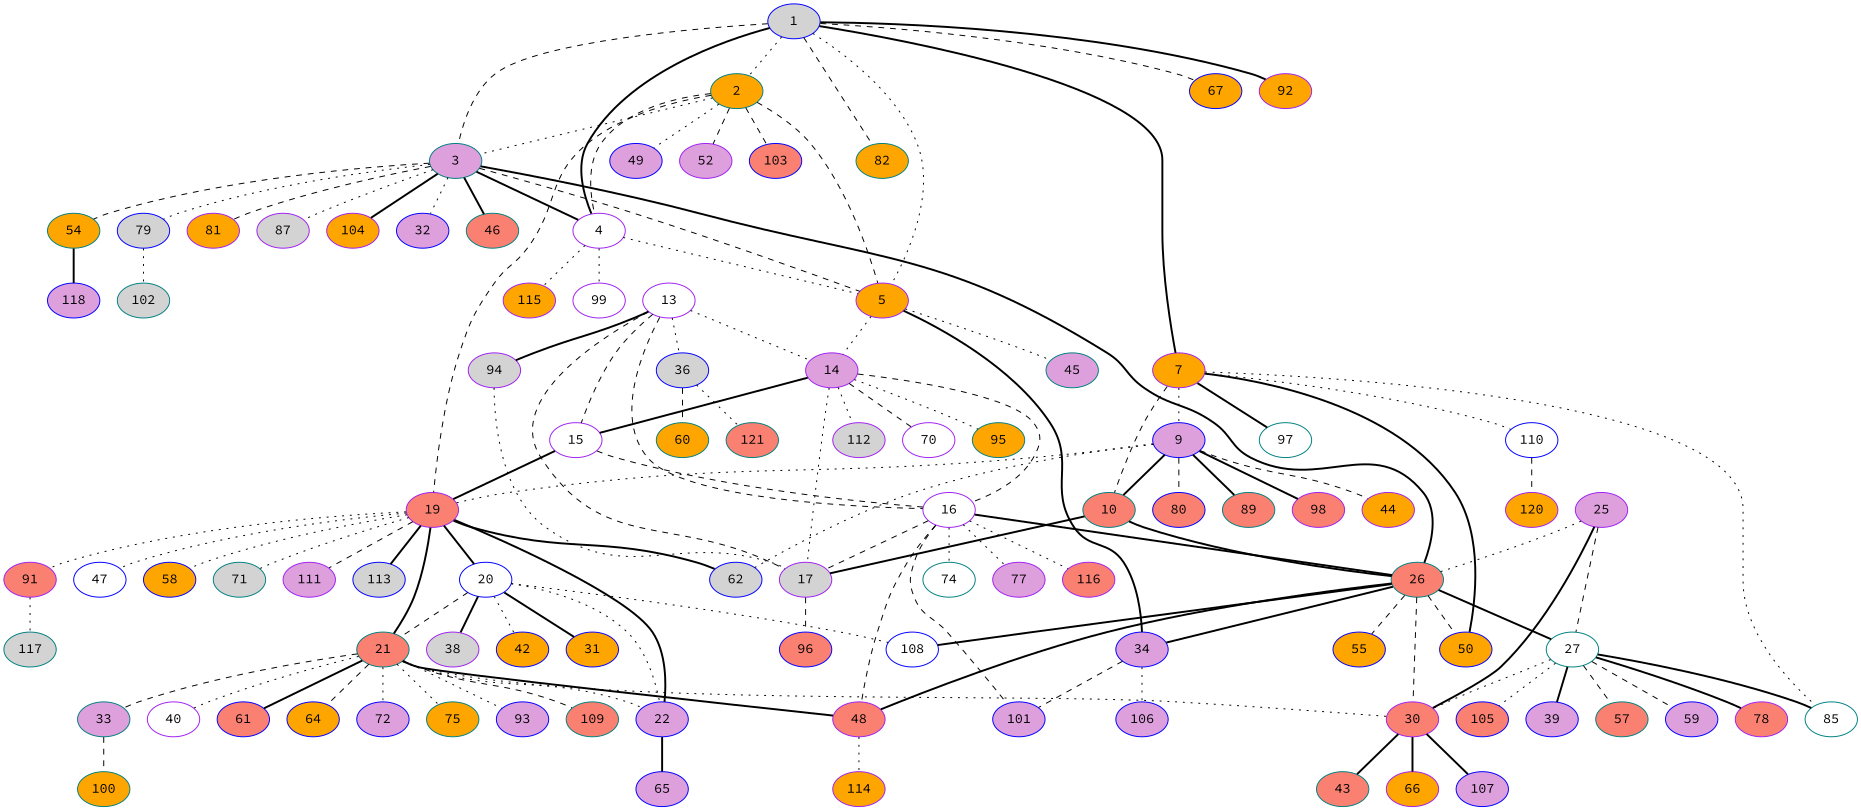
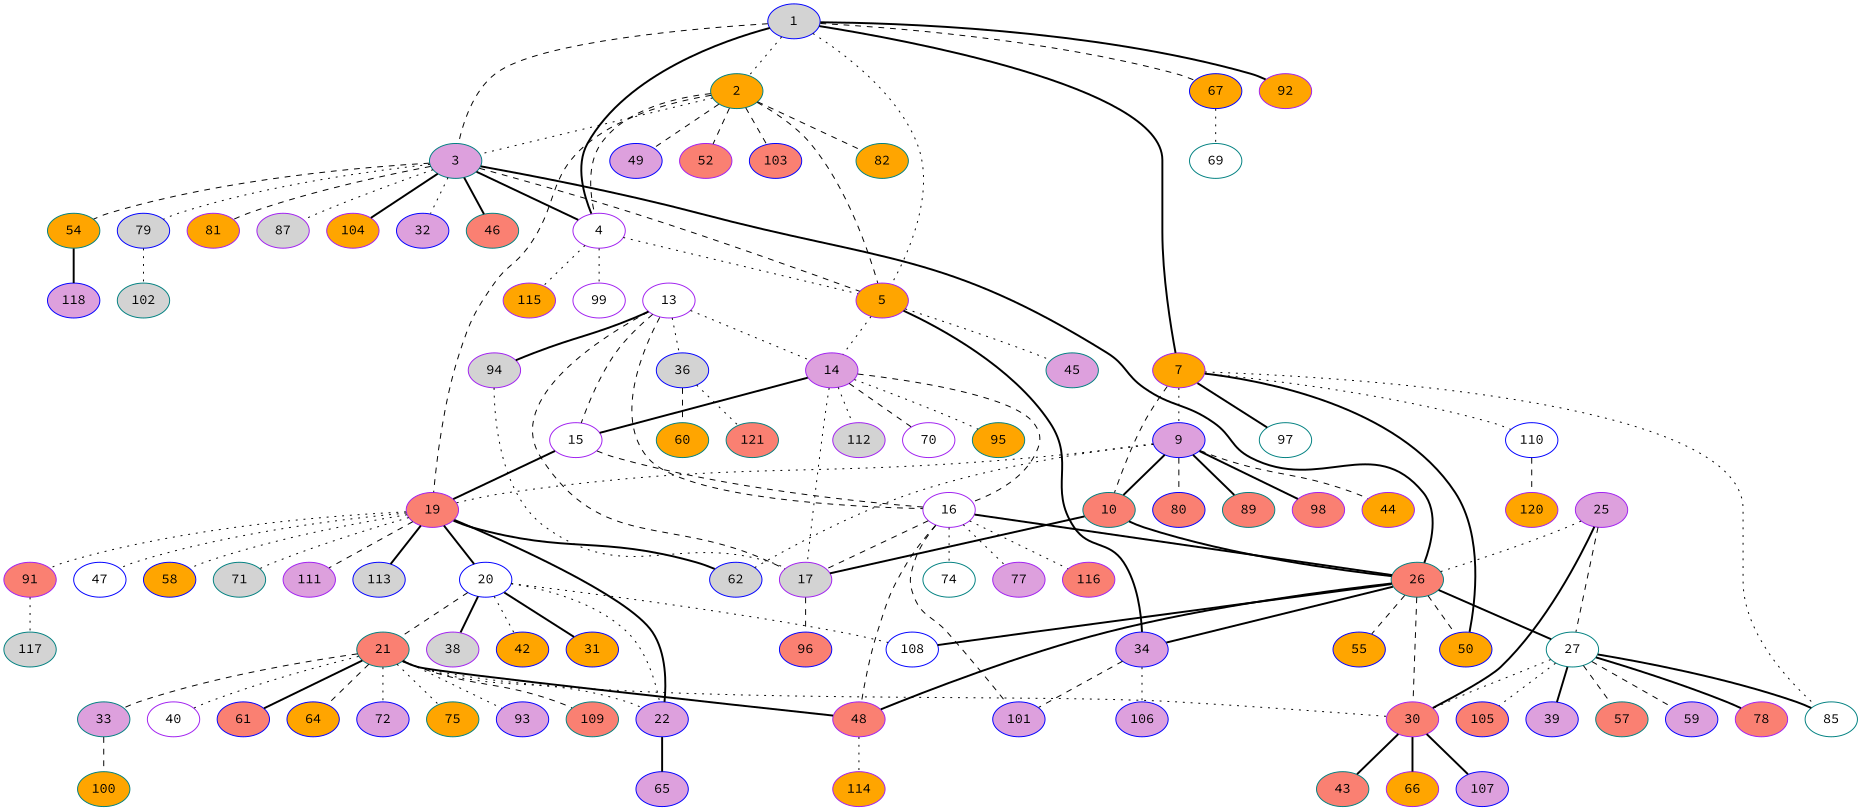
(838, 91) -> (810, 126)
(686, 126) -> (686, 126)
(706, 161) -> (706, 161)
none -> (1216, 161)
(419, 583) -> none
